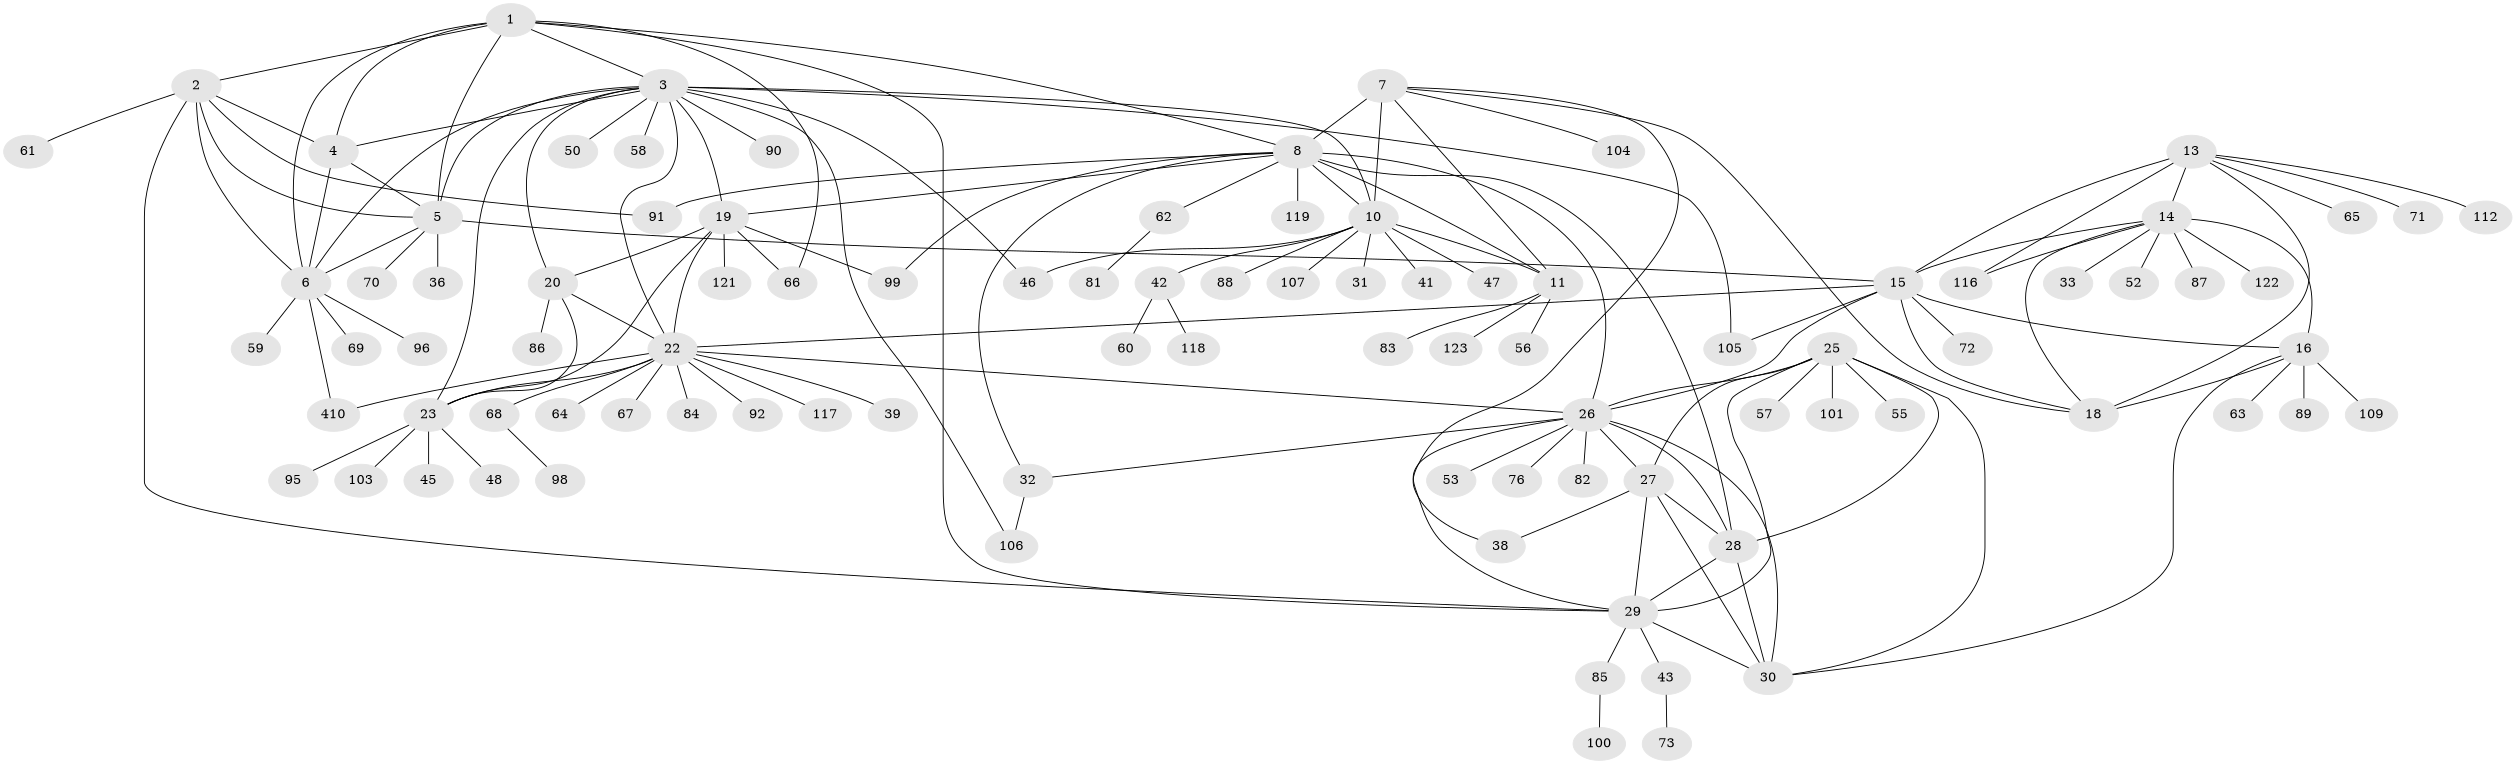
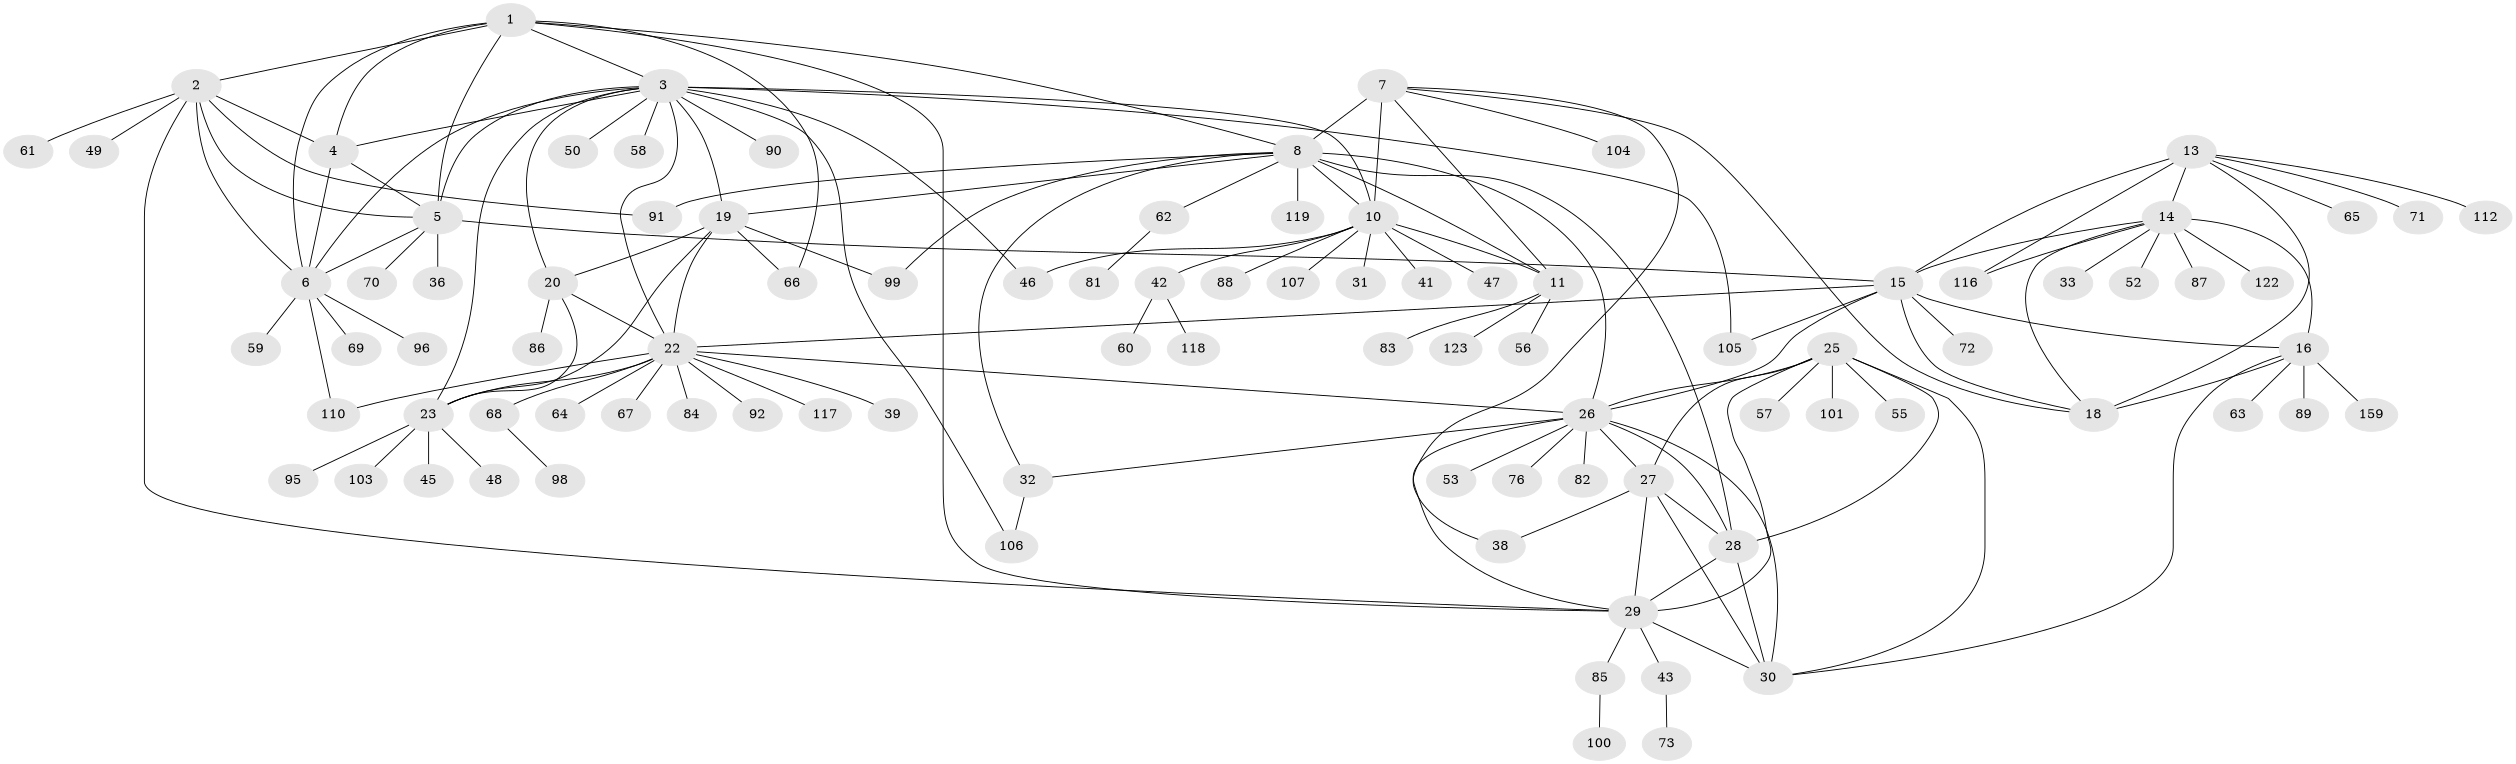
none -> (94, 152)
(725, 283) -> none
(334, 415) -> (334, 415)
(2372, 415) -> (2372, 415)
